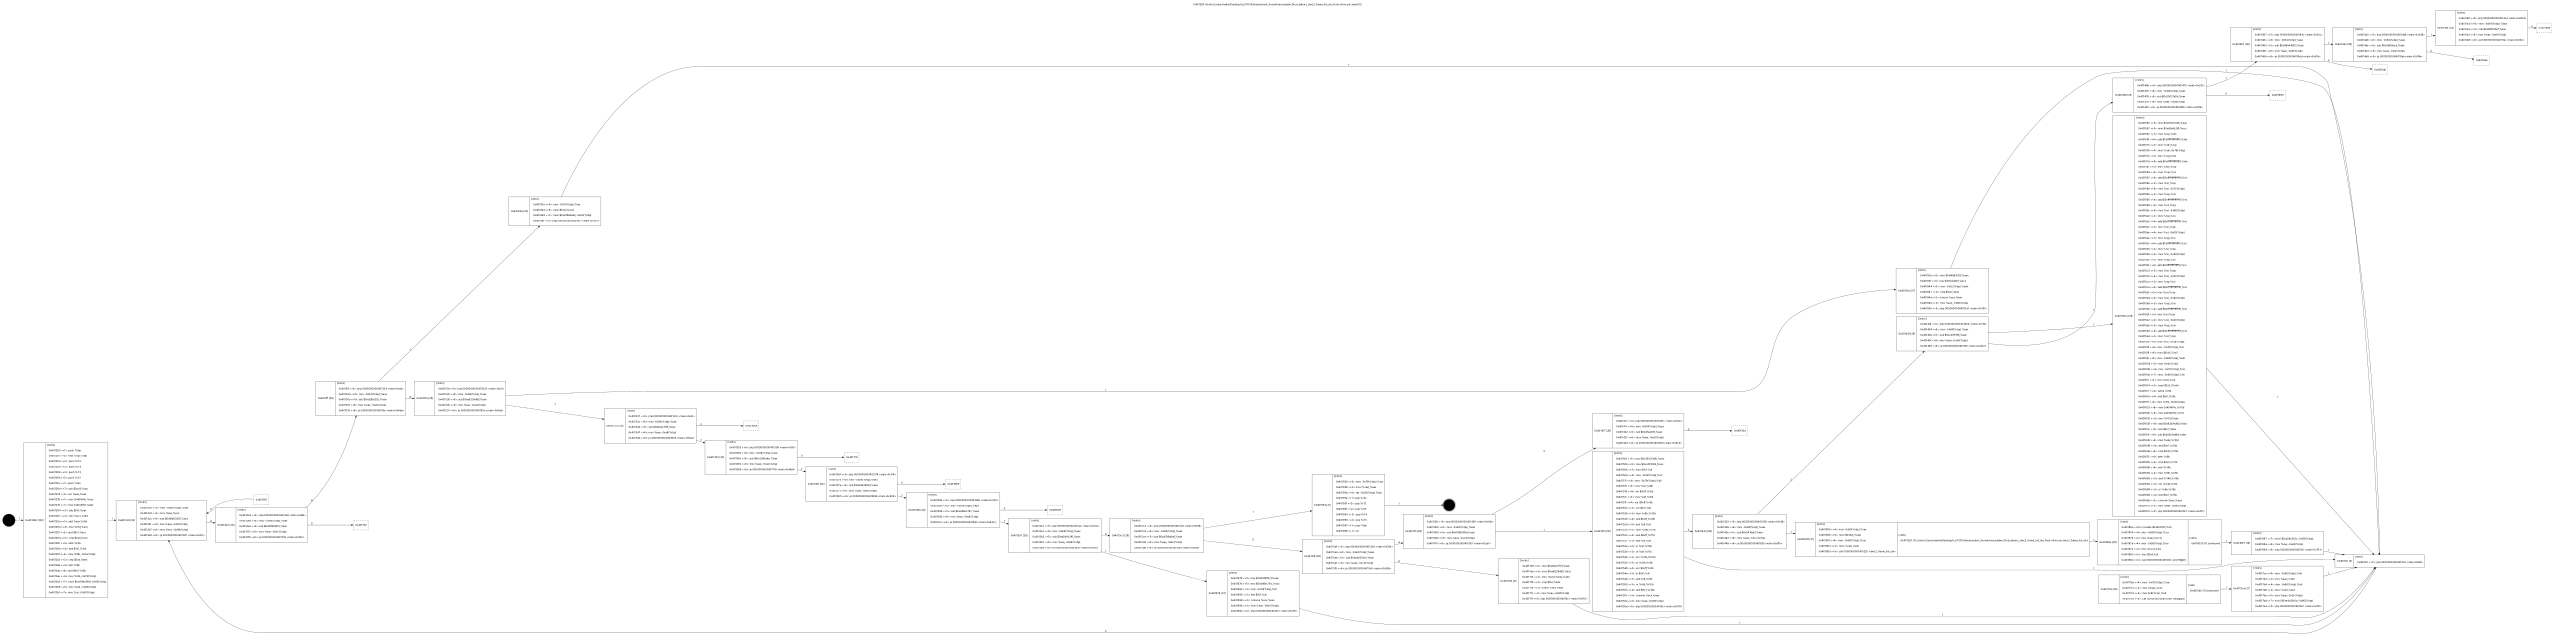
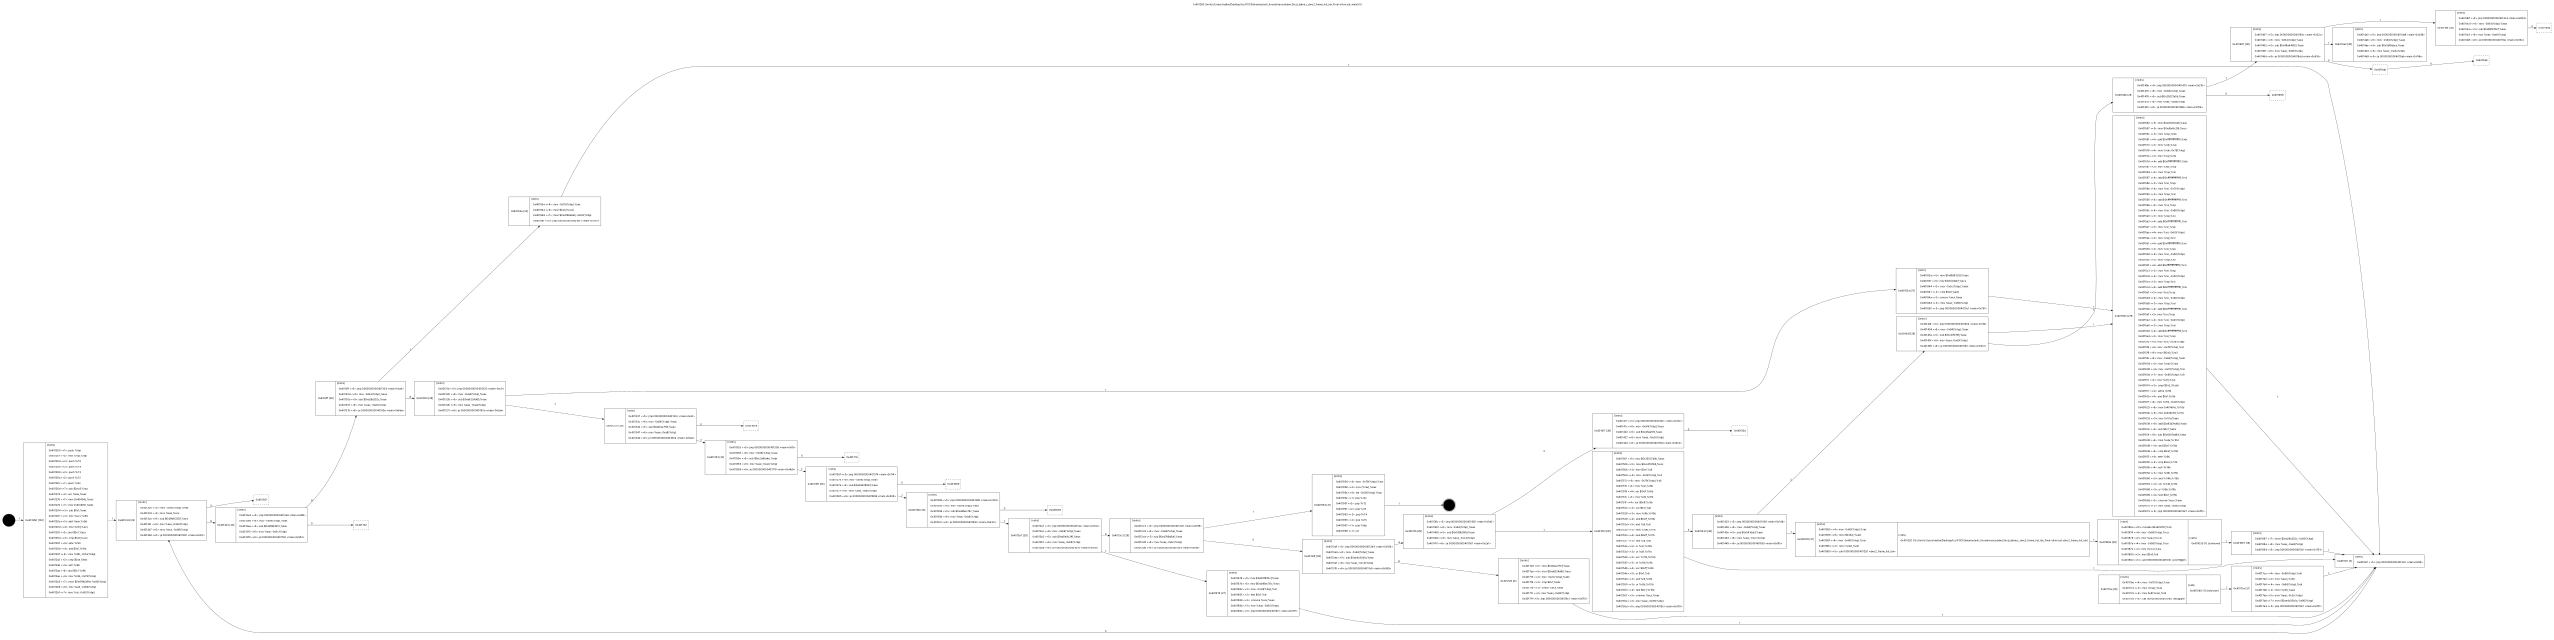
(2430, 36) -> (2379, 21)
(2449, 55) -> (2430, 65)
(2321, 87) -> (2050, 303)
(229, 501) -> (229, 504)
